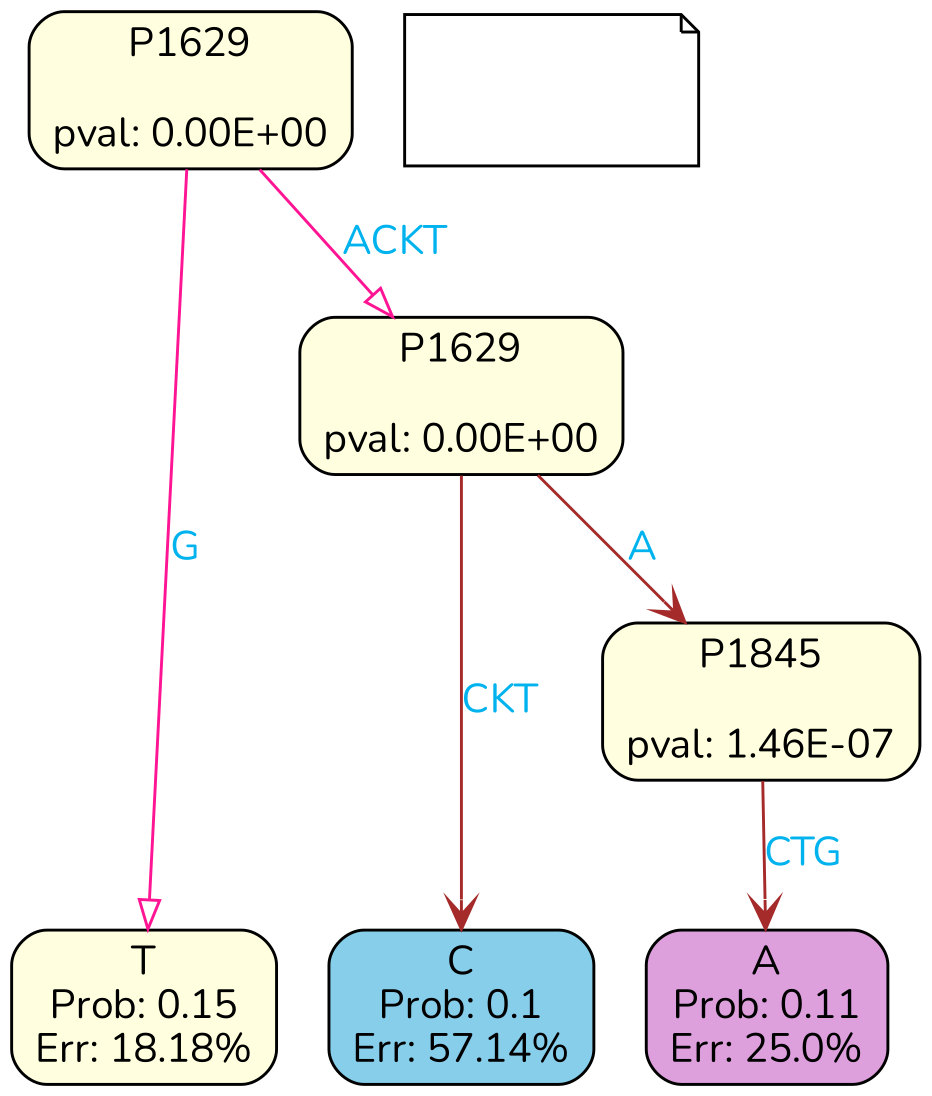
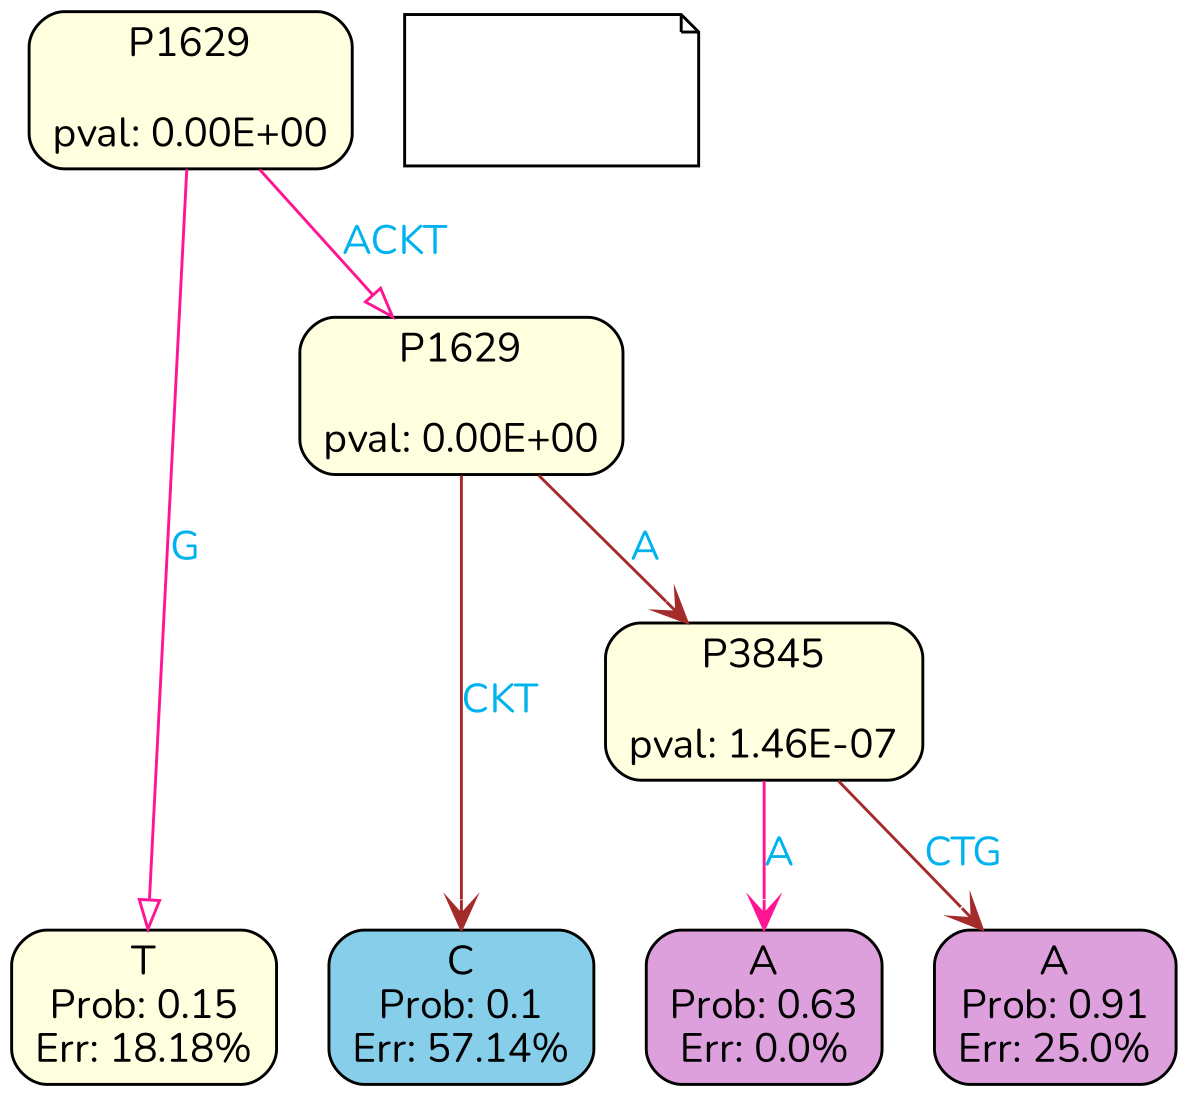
(761, 702) -> (764, 702)
none -> (764, 1007)
(767, 1007) -> (1055, 1007)
